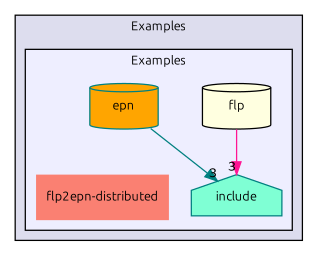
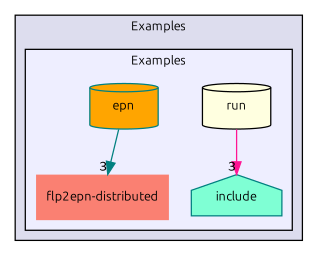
(237, 106) -> (237, 106)
(179, 151) -> (115, 146)
